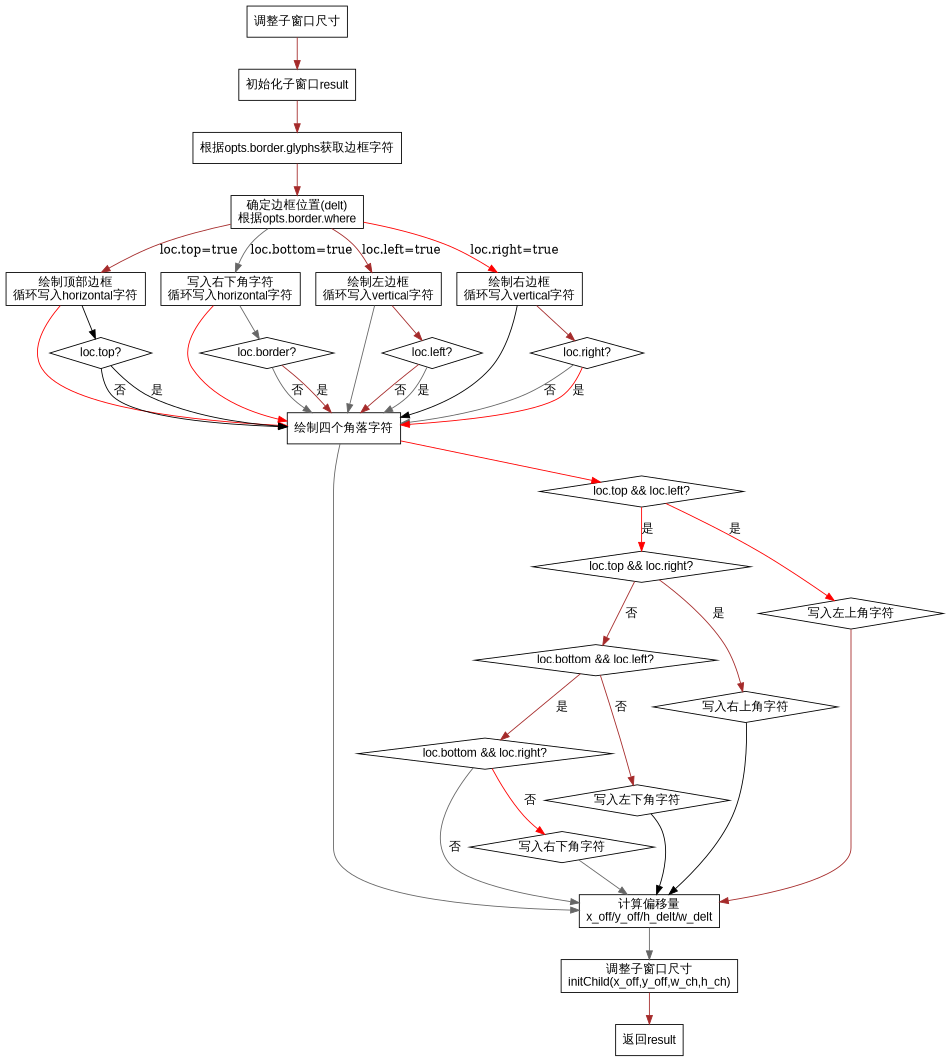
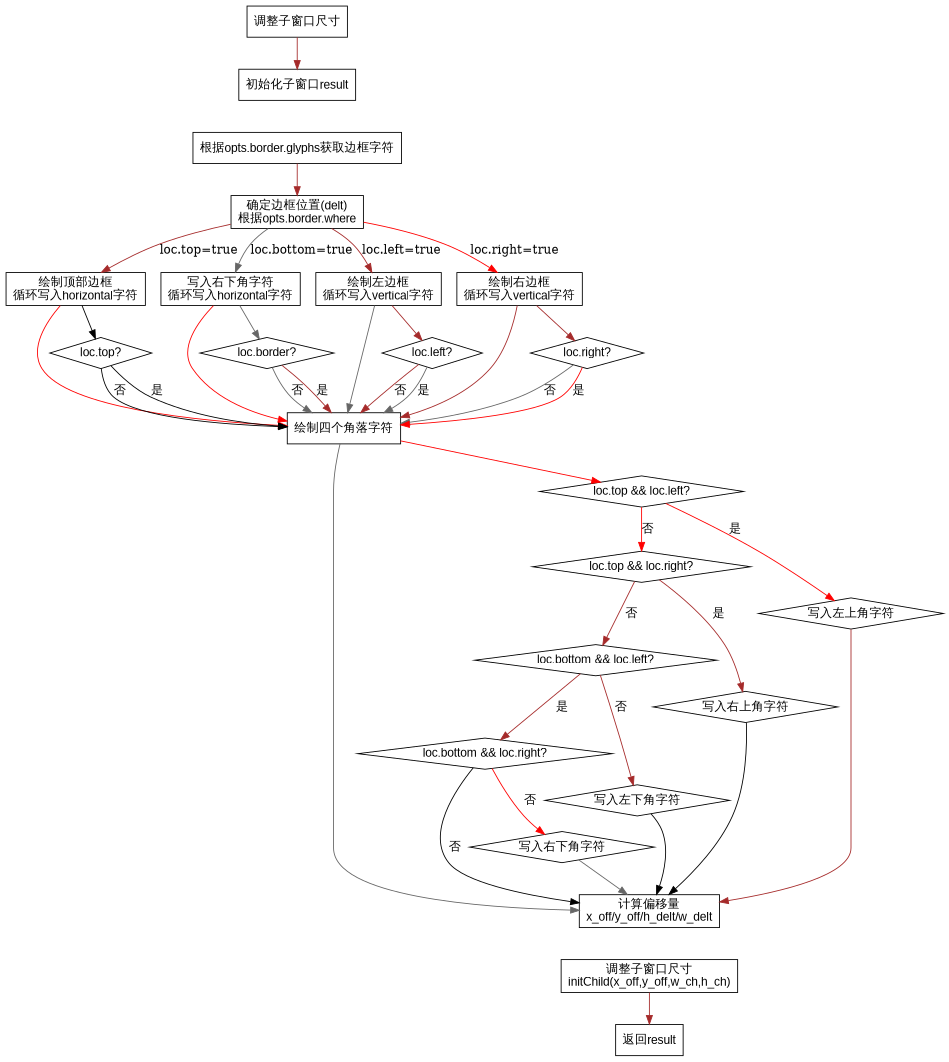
(297, 112) -> none
(481, 377) -> (481, 377)
(648, 529) -> (648, 529)
(458, 871) -> (458, 871)
(649, 939) -> none
